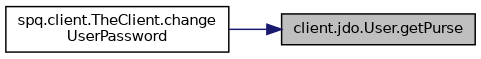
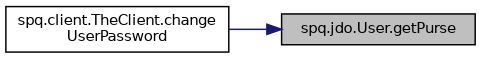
(378, 29) -> (378, 29)
